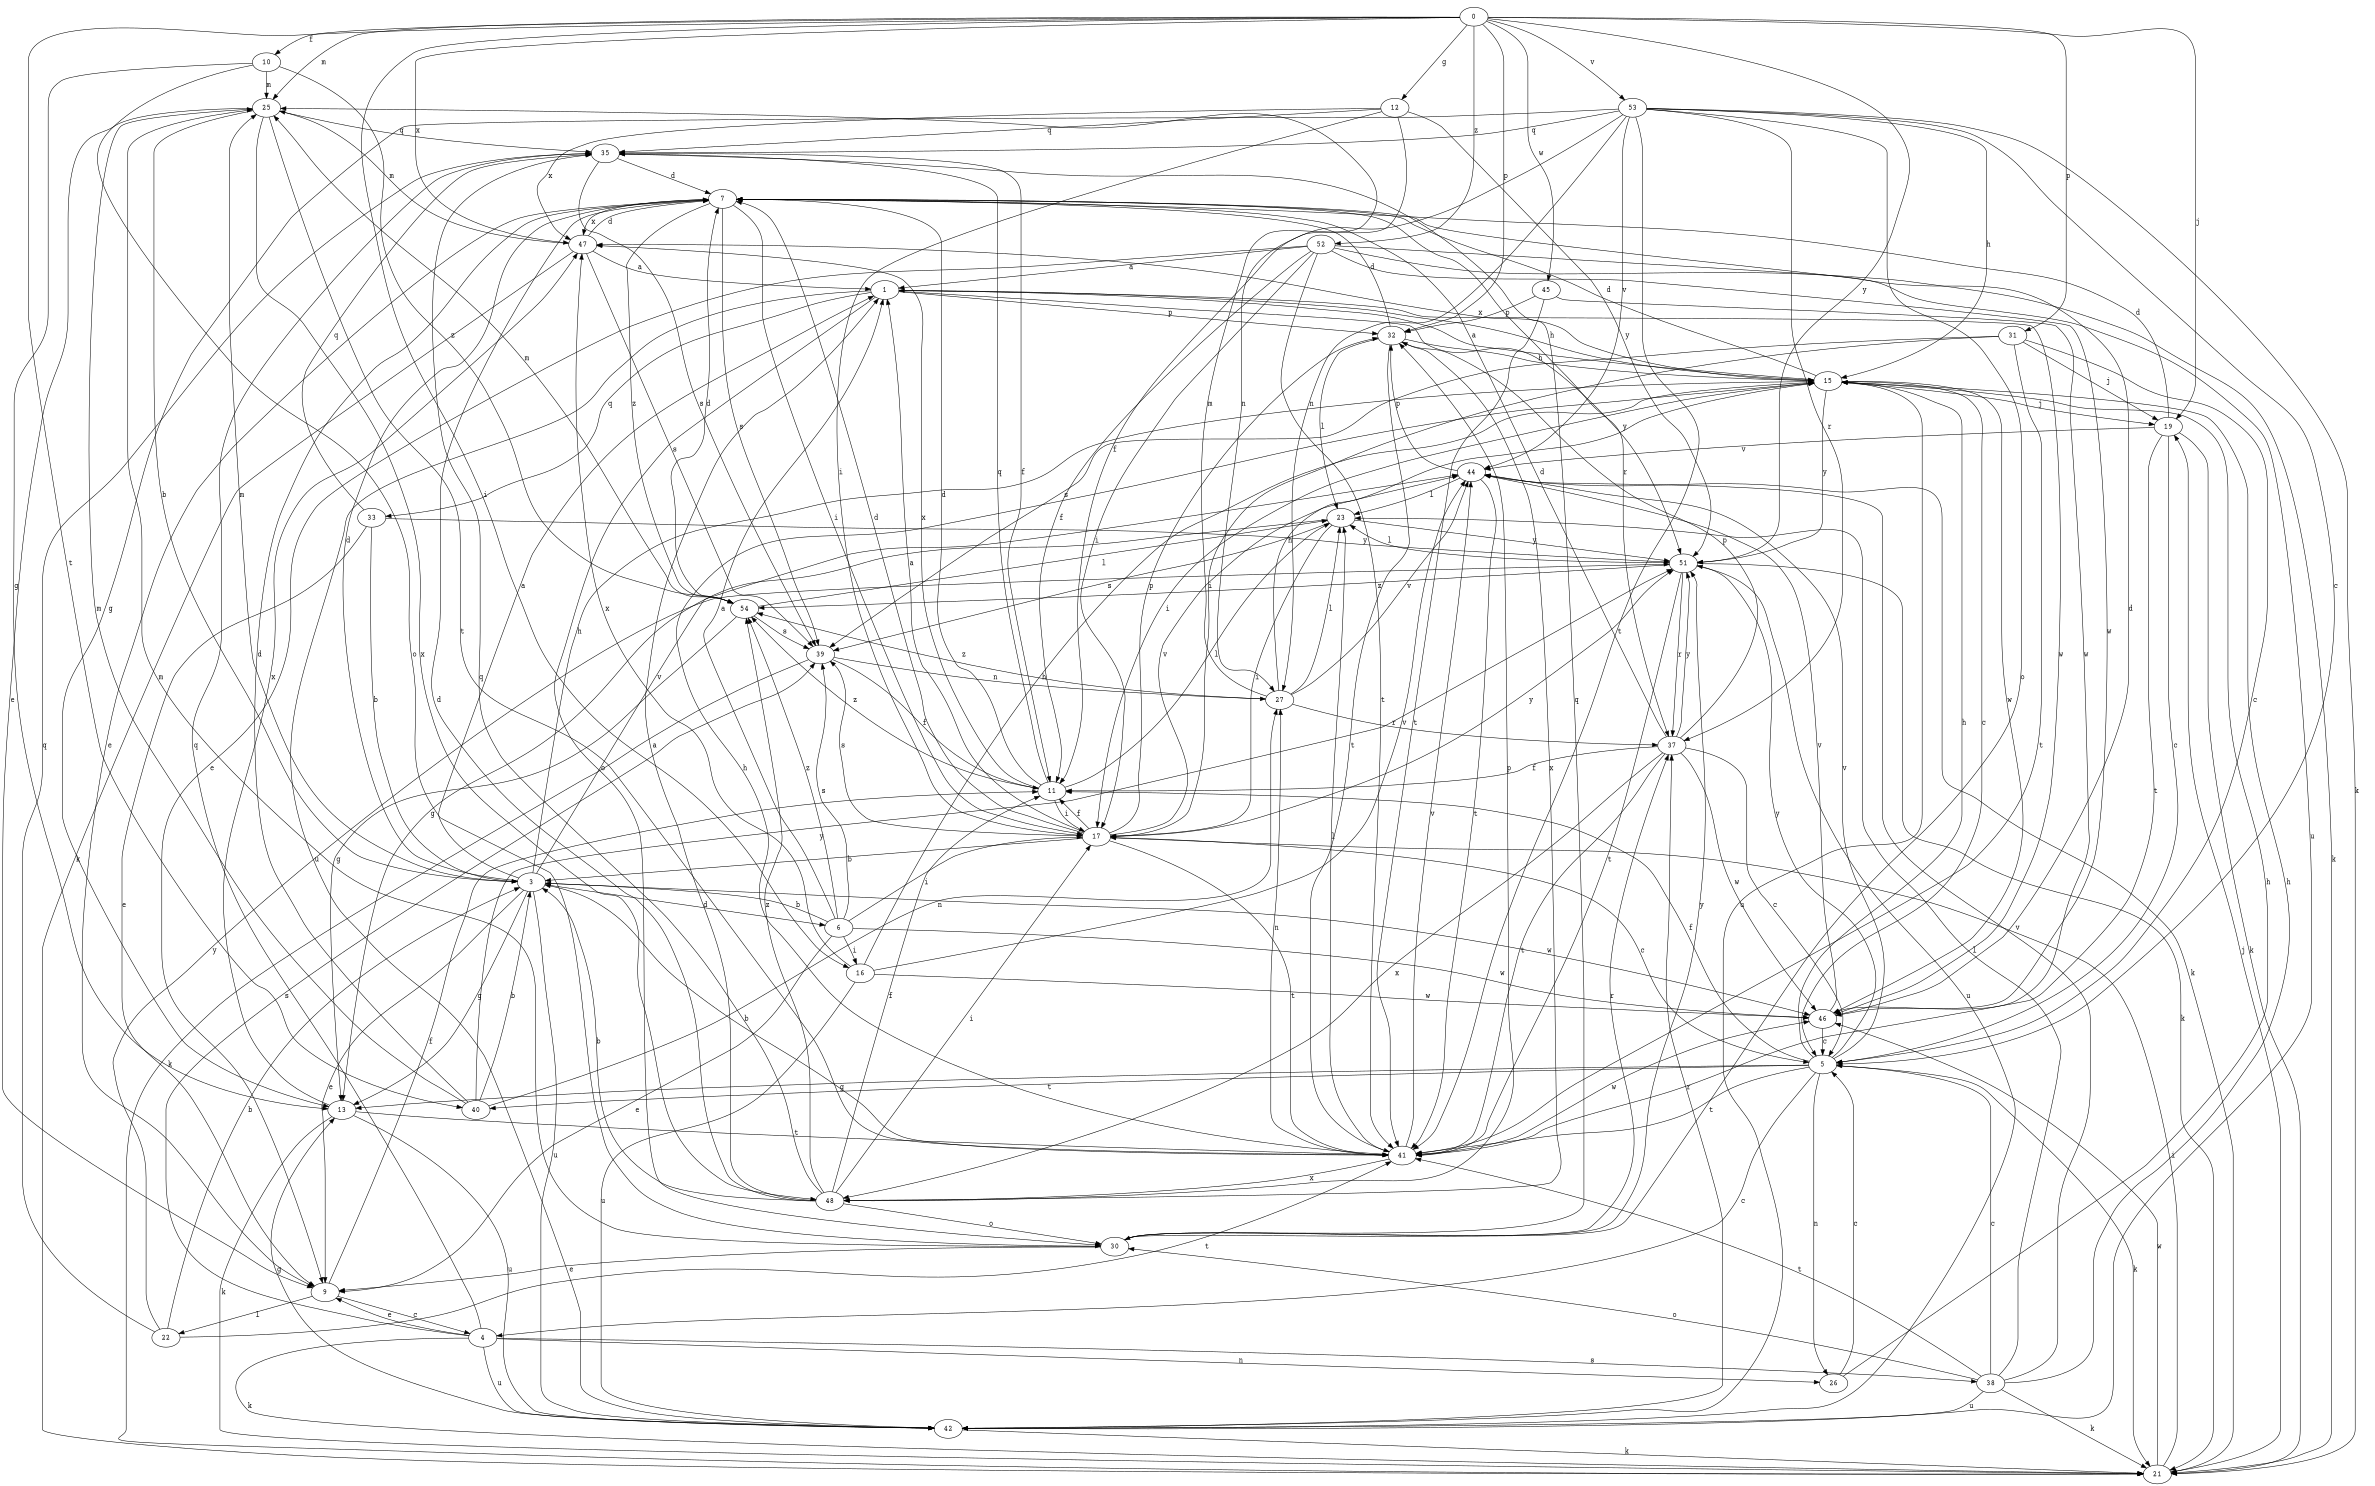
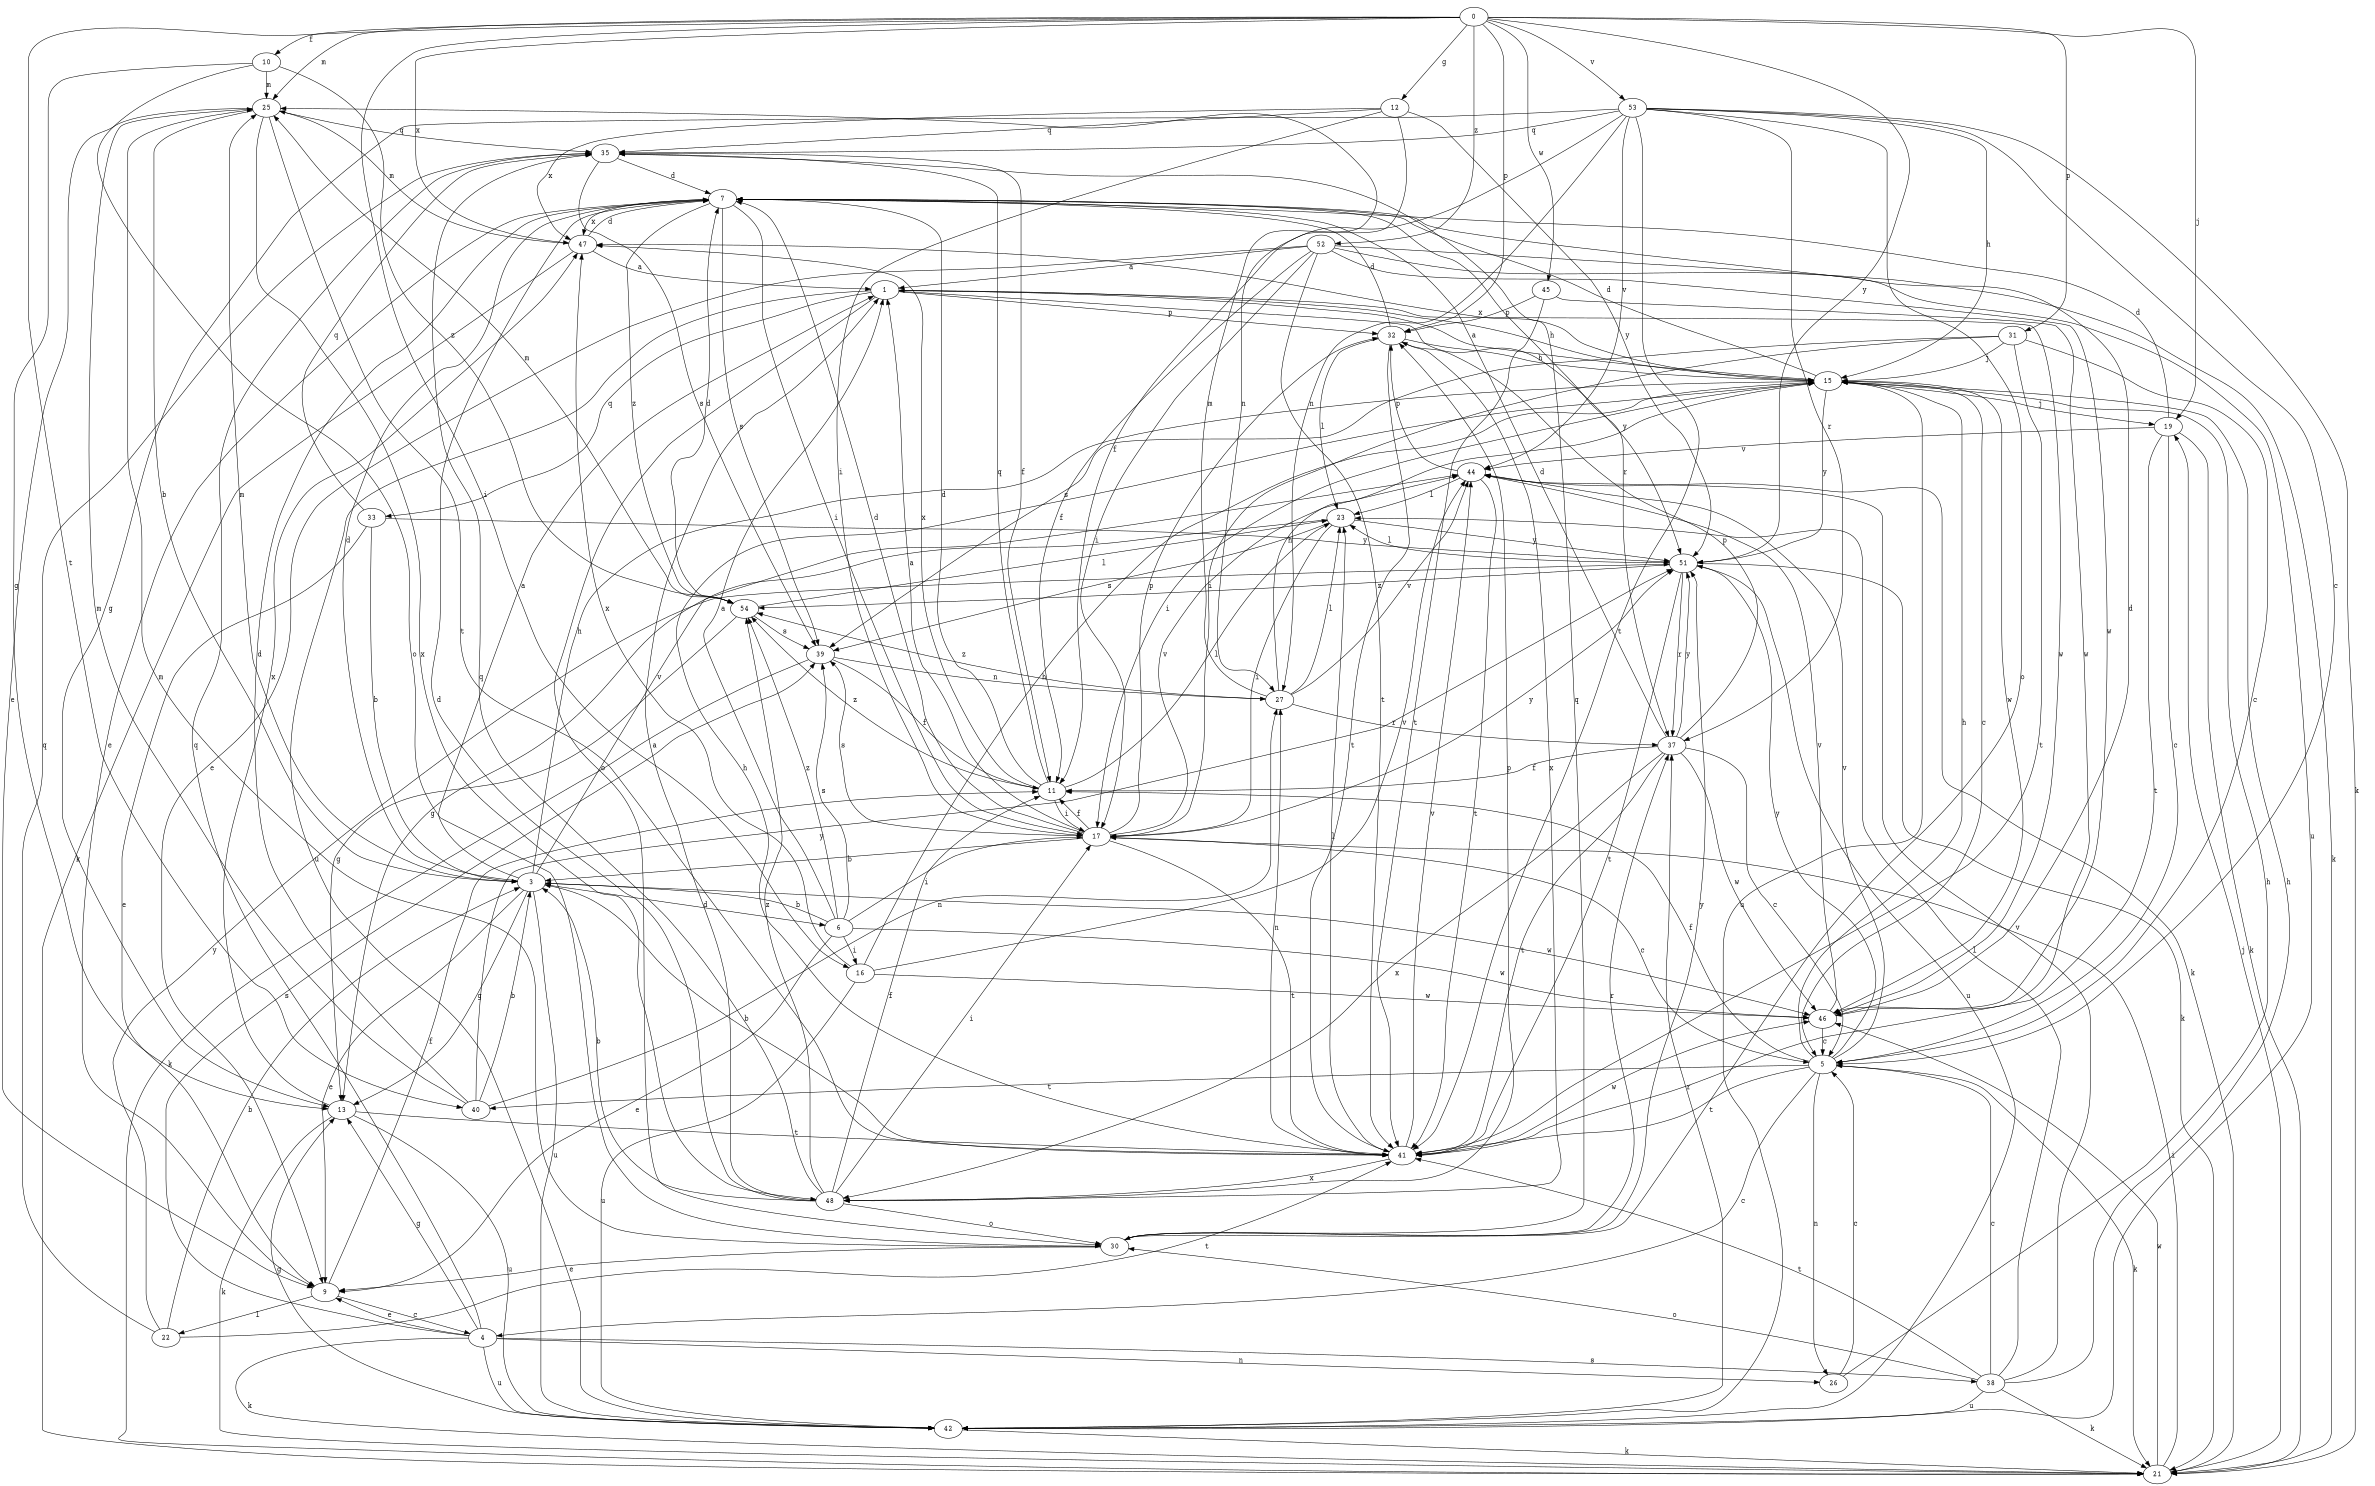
(2085, 378) -> (1929, 373)
(679, 466) -> none
(1085, 1077) -> (415, 1225)
